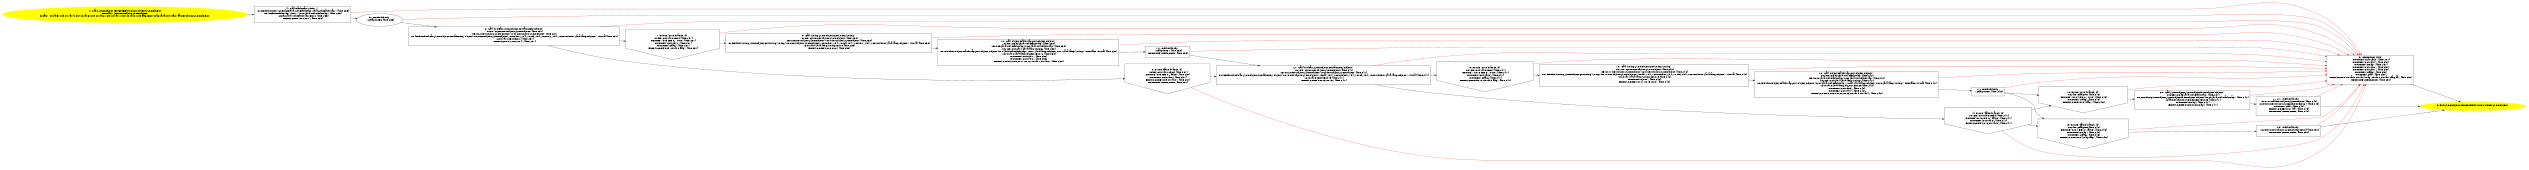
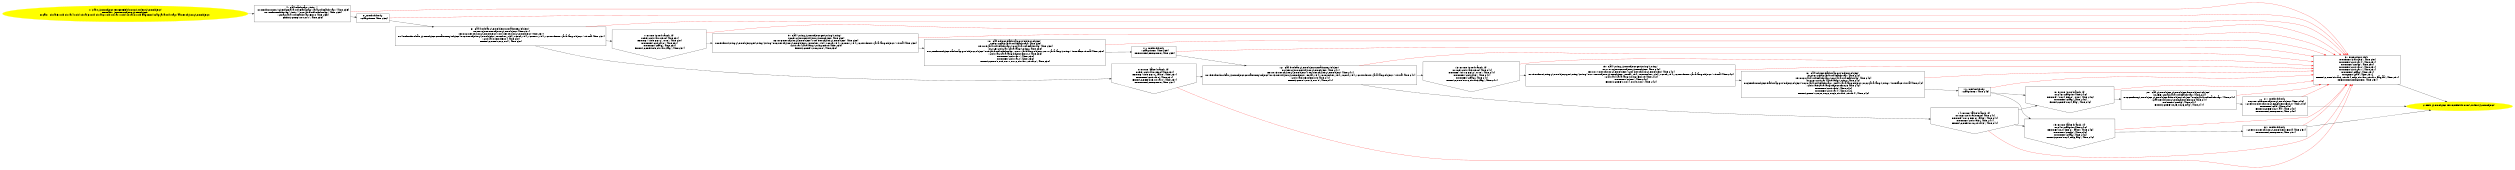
(380, 20) -> (373, 18)
